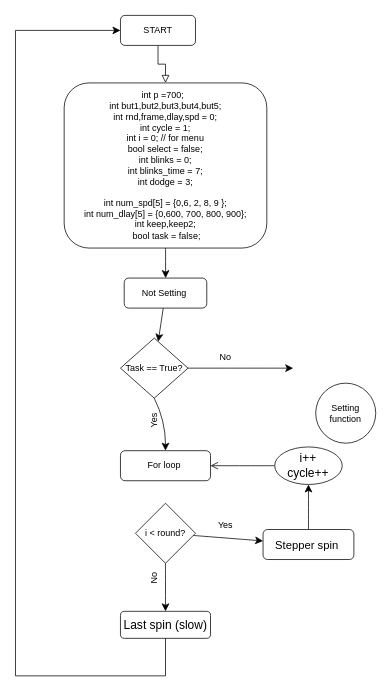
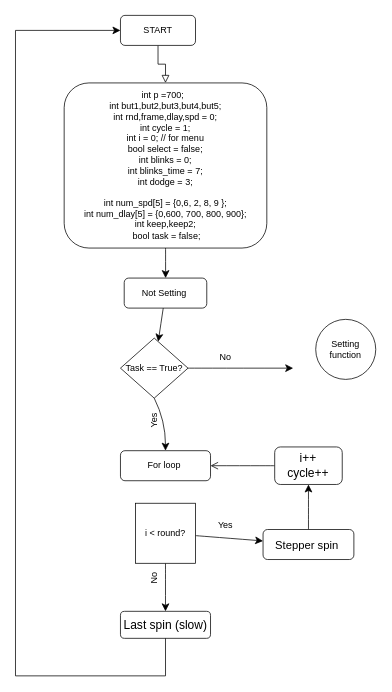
(345, 413) -> (345, 349)
(308, 465) -> (308, 465)
(165, 533) -> (165, 533)
